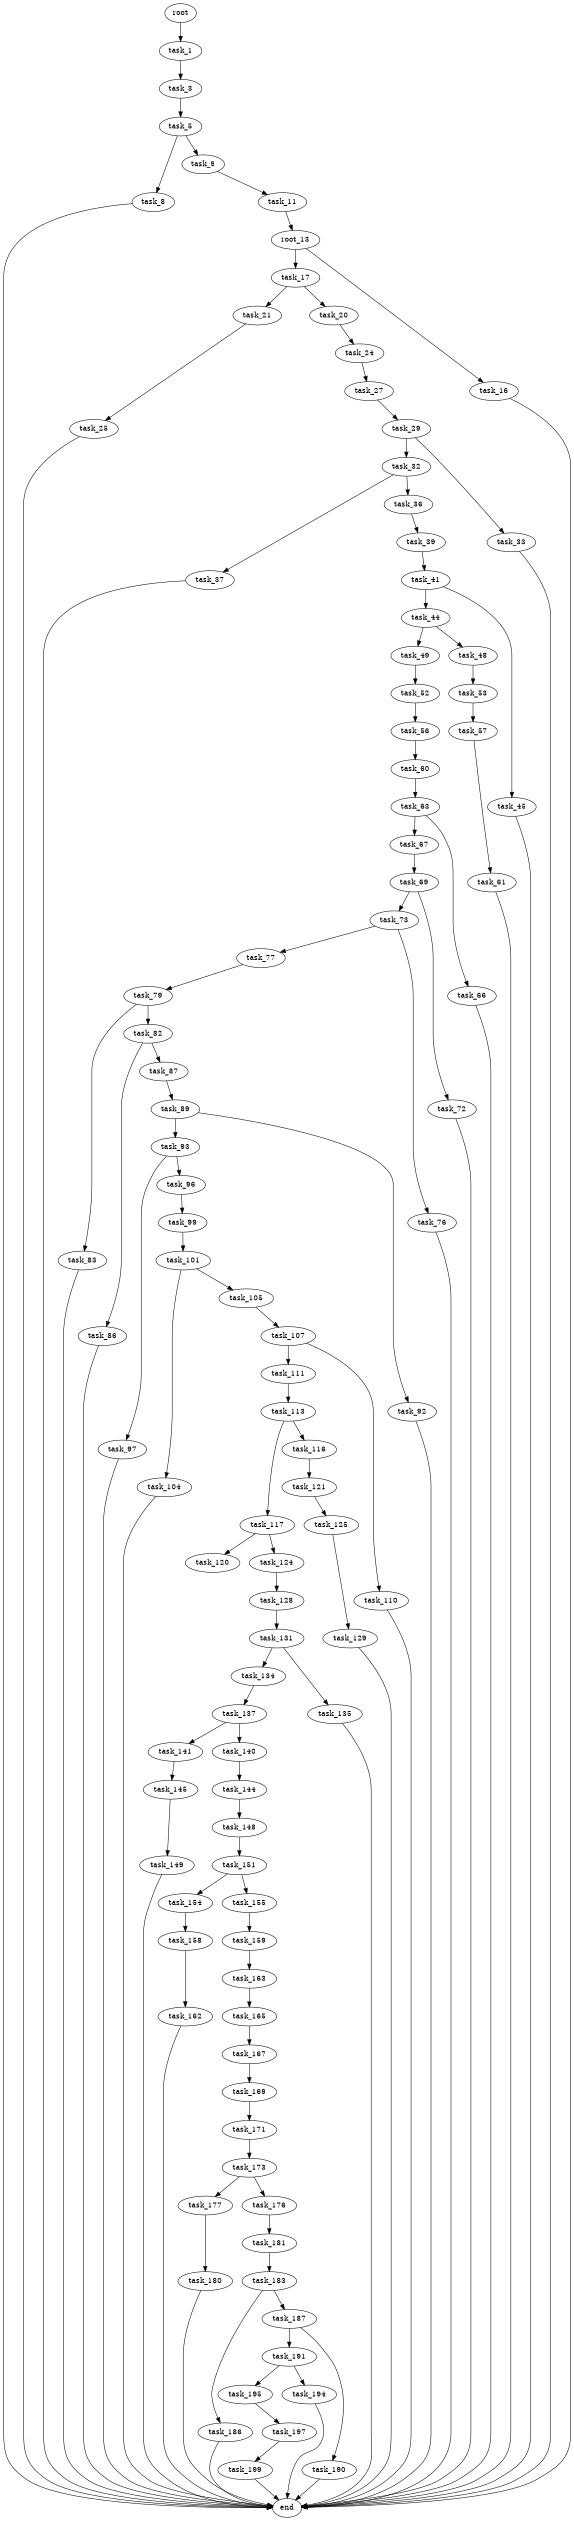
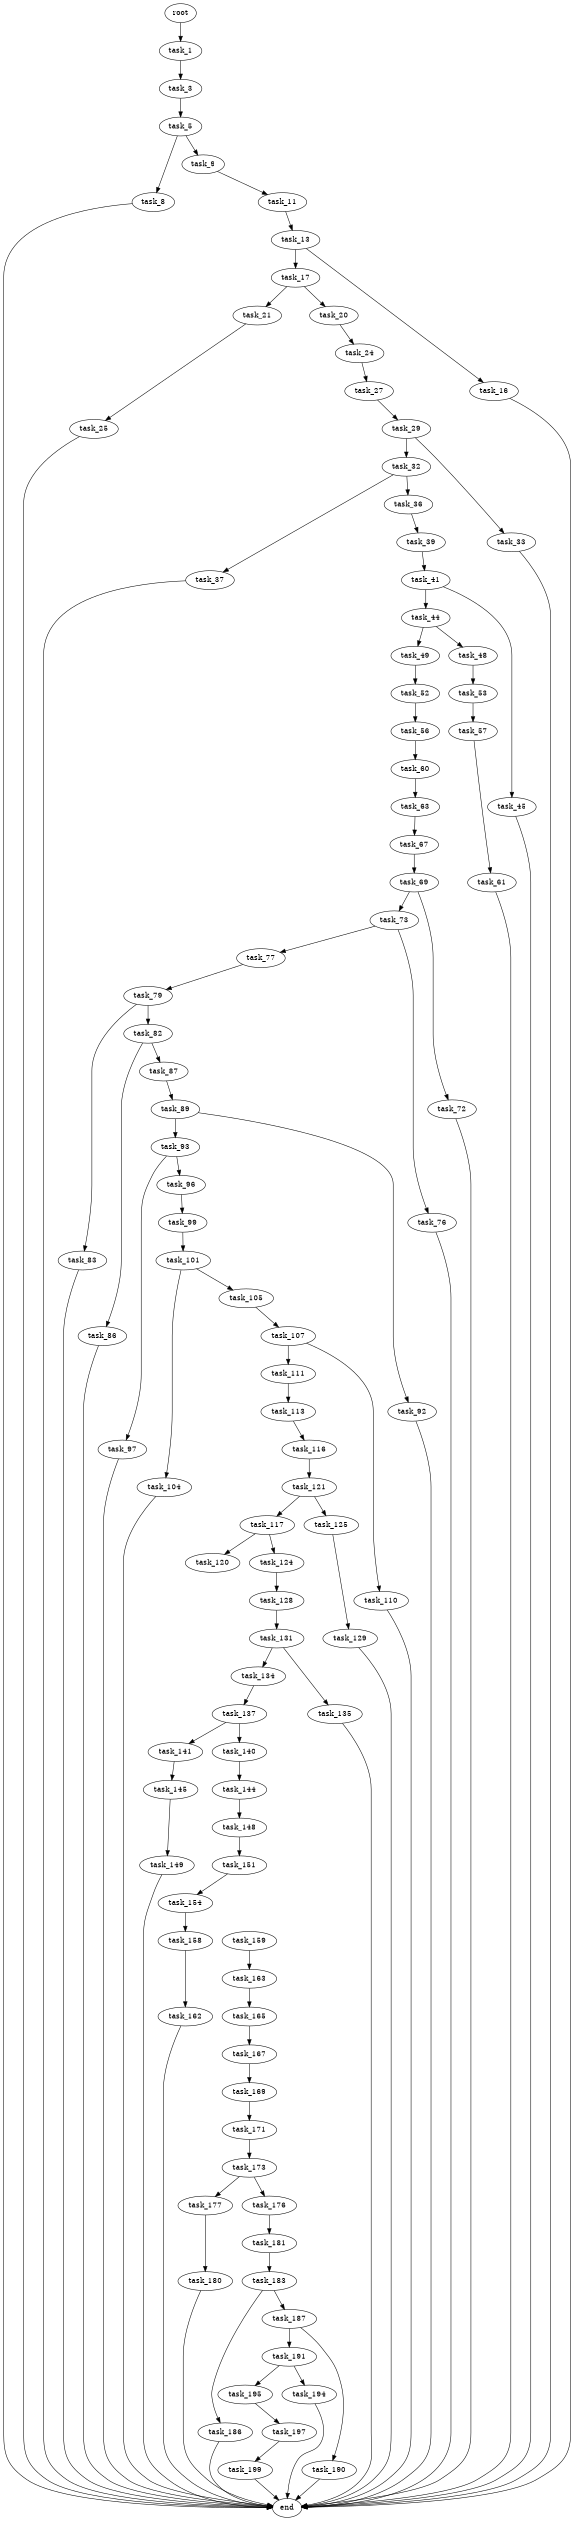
(296, 240) -> (296, 240)
(472, 996) -> none
(272, 1465) -> (290, 1504)
(249, 1903) -> none
